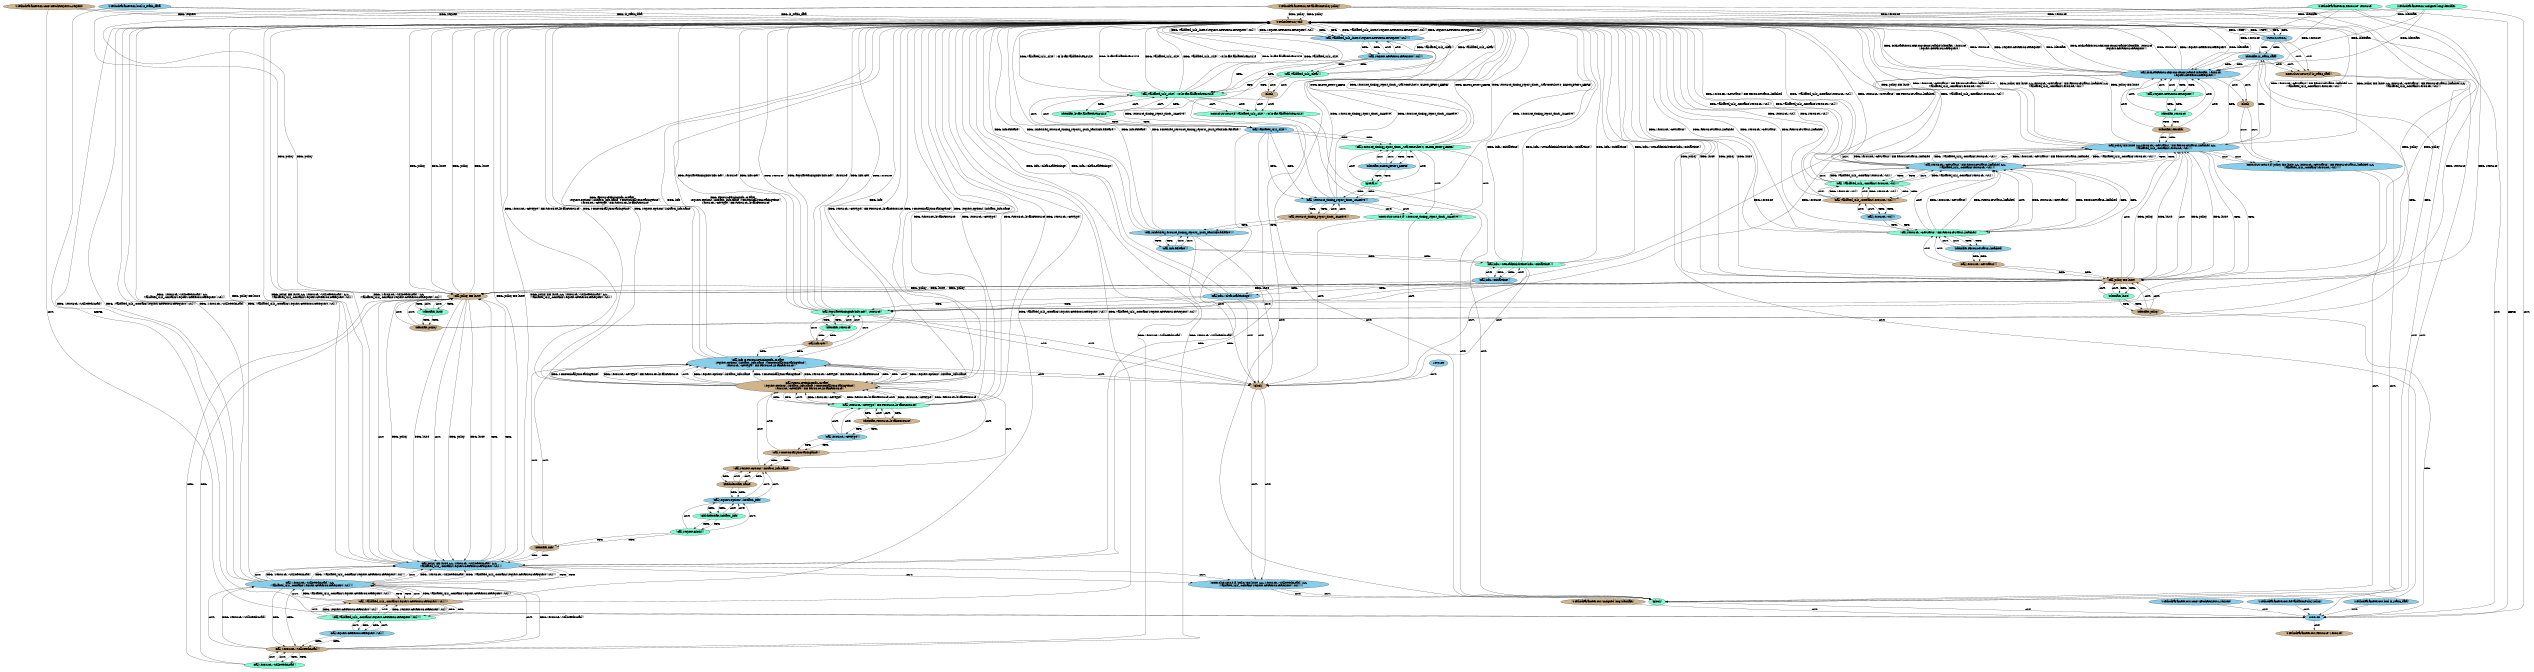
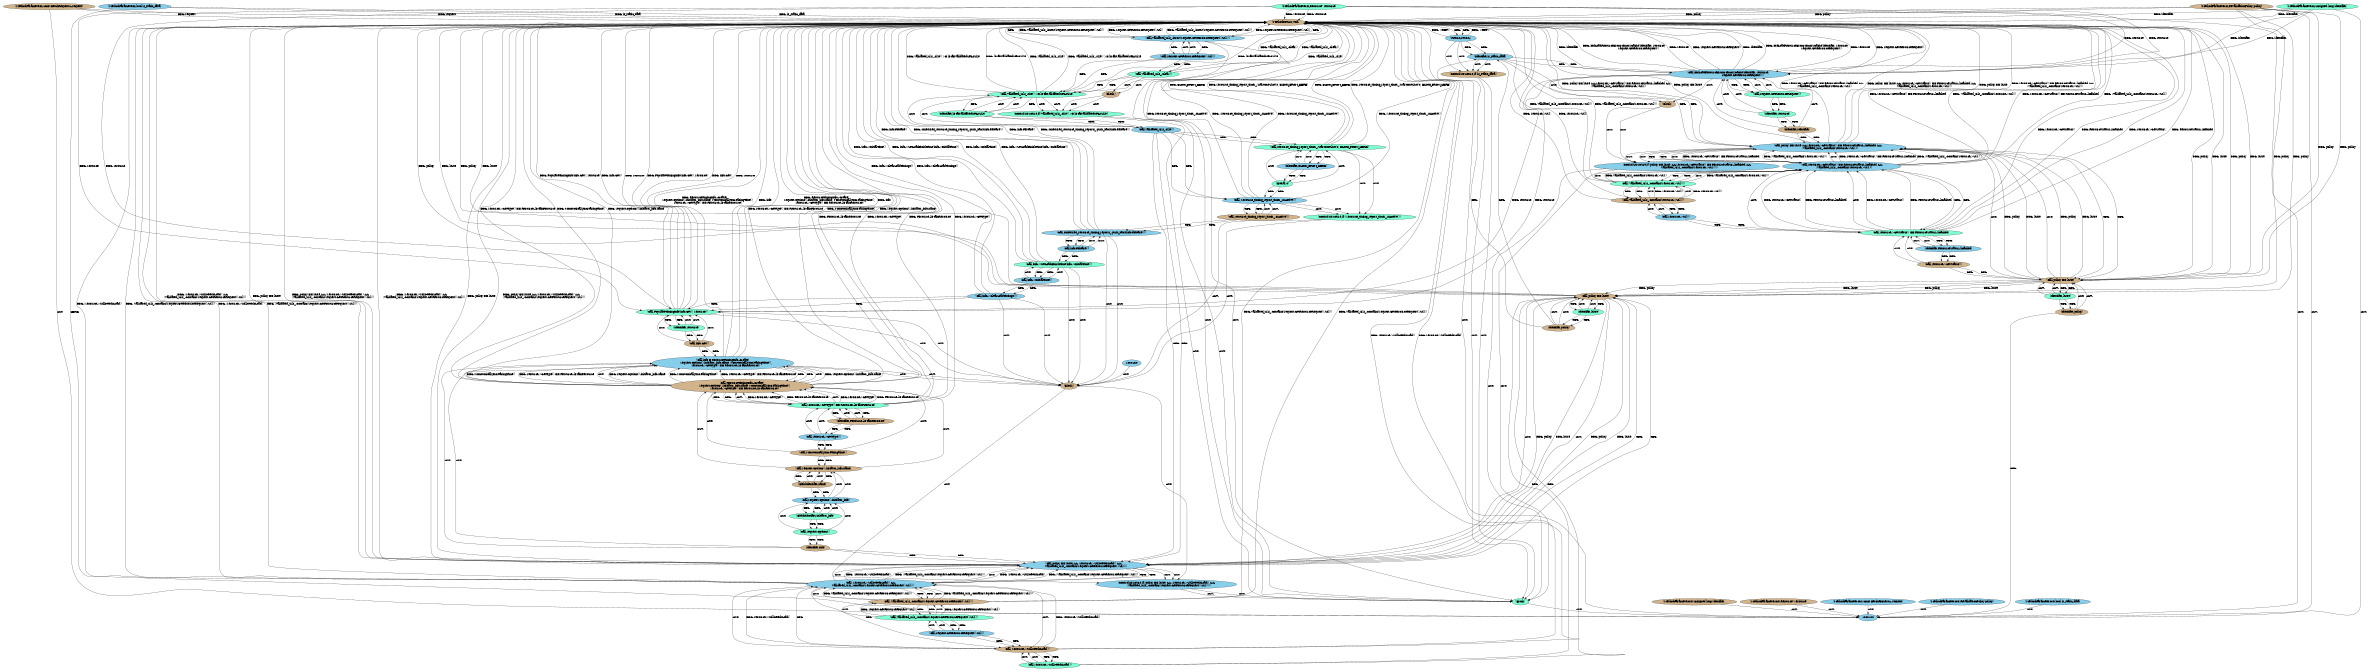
(2512, 312) -> (2301, 312)
(690, 532) -> (815, 532)
(2314, 625) -> (1826, 610)
